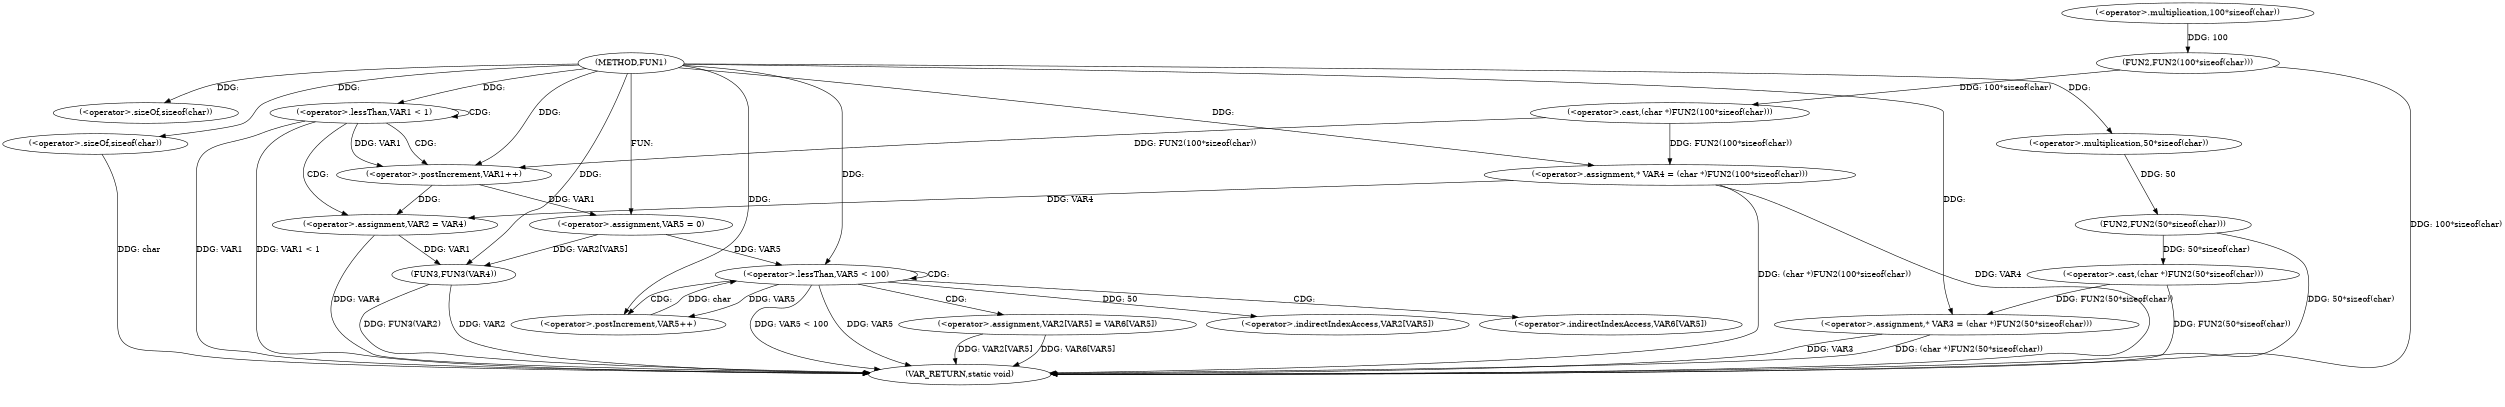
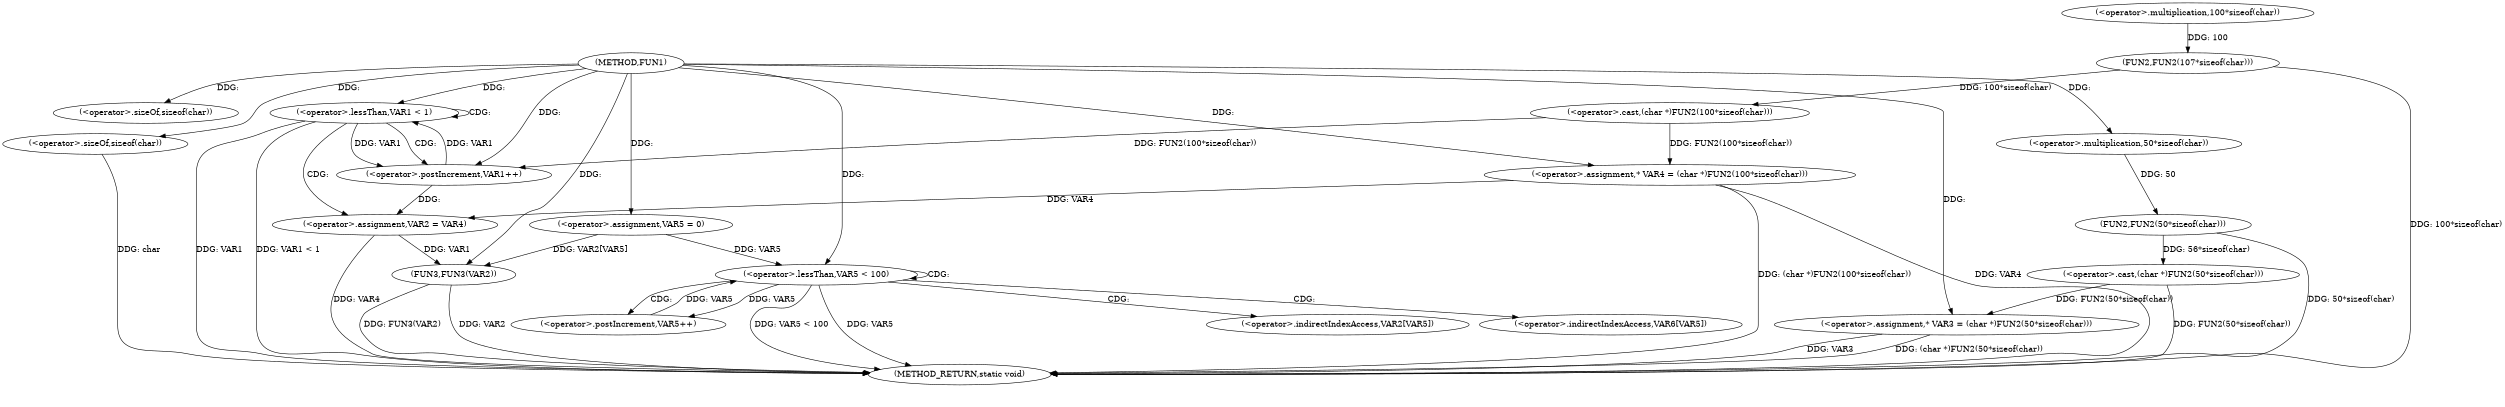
(2188, 63) -> (2188, 63)
(643, 144) -> (643, 144)
(749, 198) -> none
(535, 199) -> (442, 137)
(2207, 250) -> (2207, 250)
(454, 275) -> (454, 275)
(710, 300) -> (710, 300)
(1120, 300) -> (1120, 300)
(1048, 325) -> none
(960, 375) -> (960, 375)
